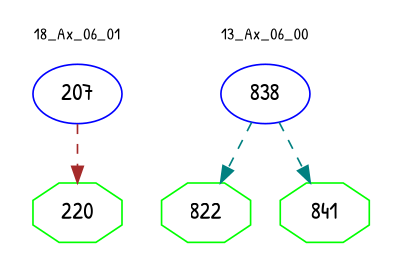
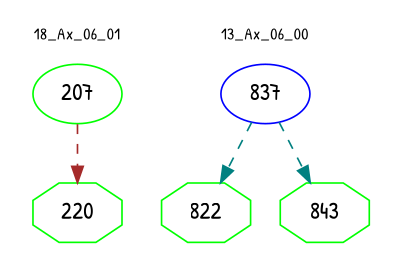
(77, 94) -> (77, 94)
(265, 94) -> (265, 94)
(325, 213) -> (325, 213)
